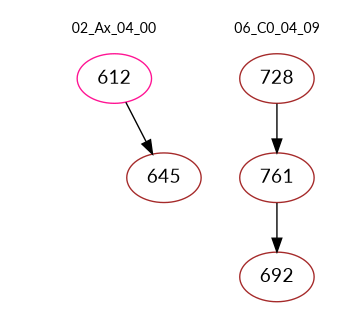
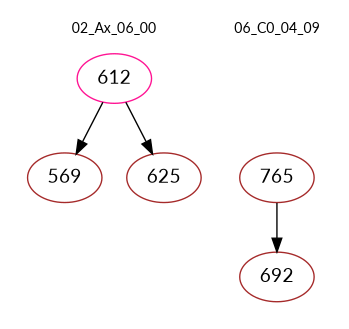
(114, 30) -> (114, 30)
(277, 79) -> none
none -> (65, 178)
(164, 178) -> (164, 178)
(277, 178) -> (277, 178)
